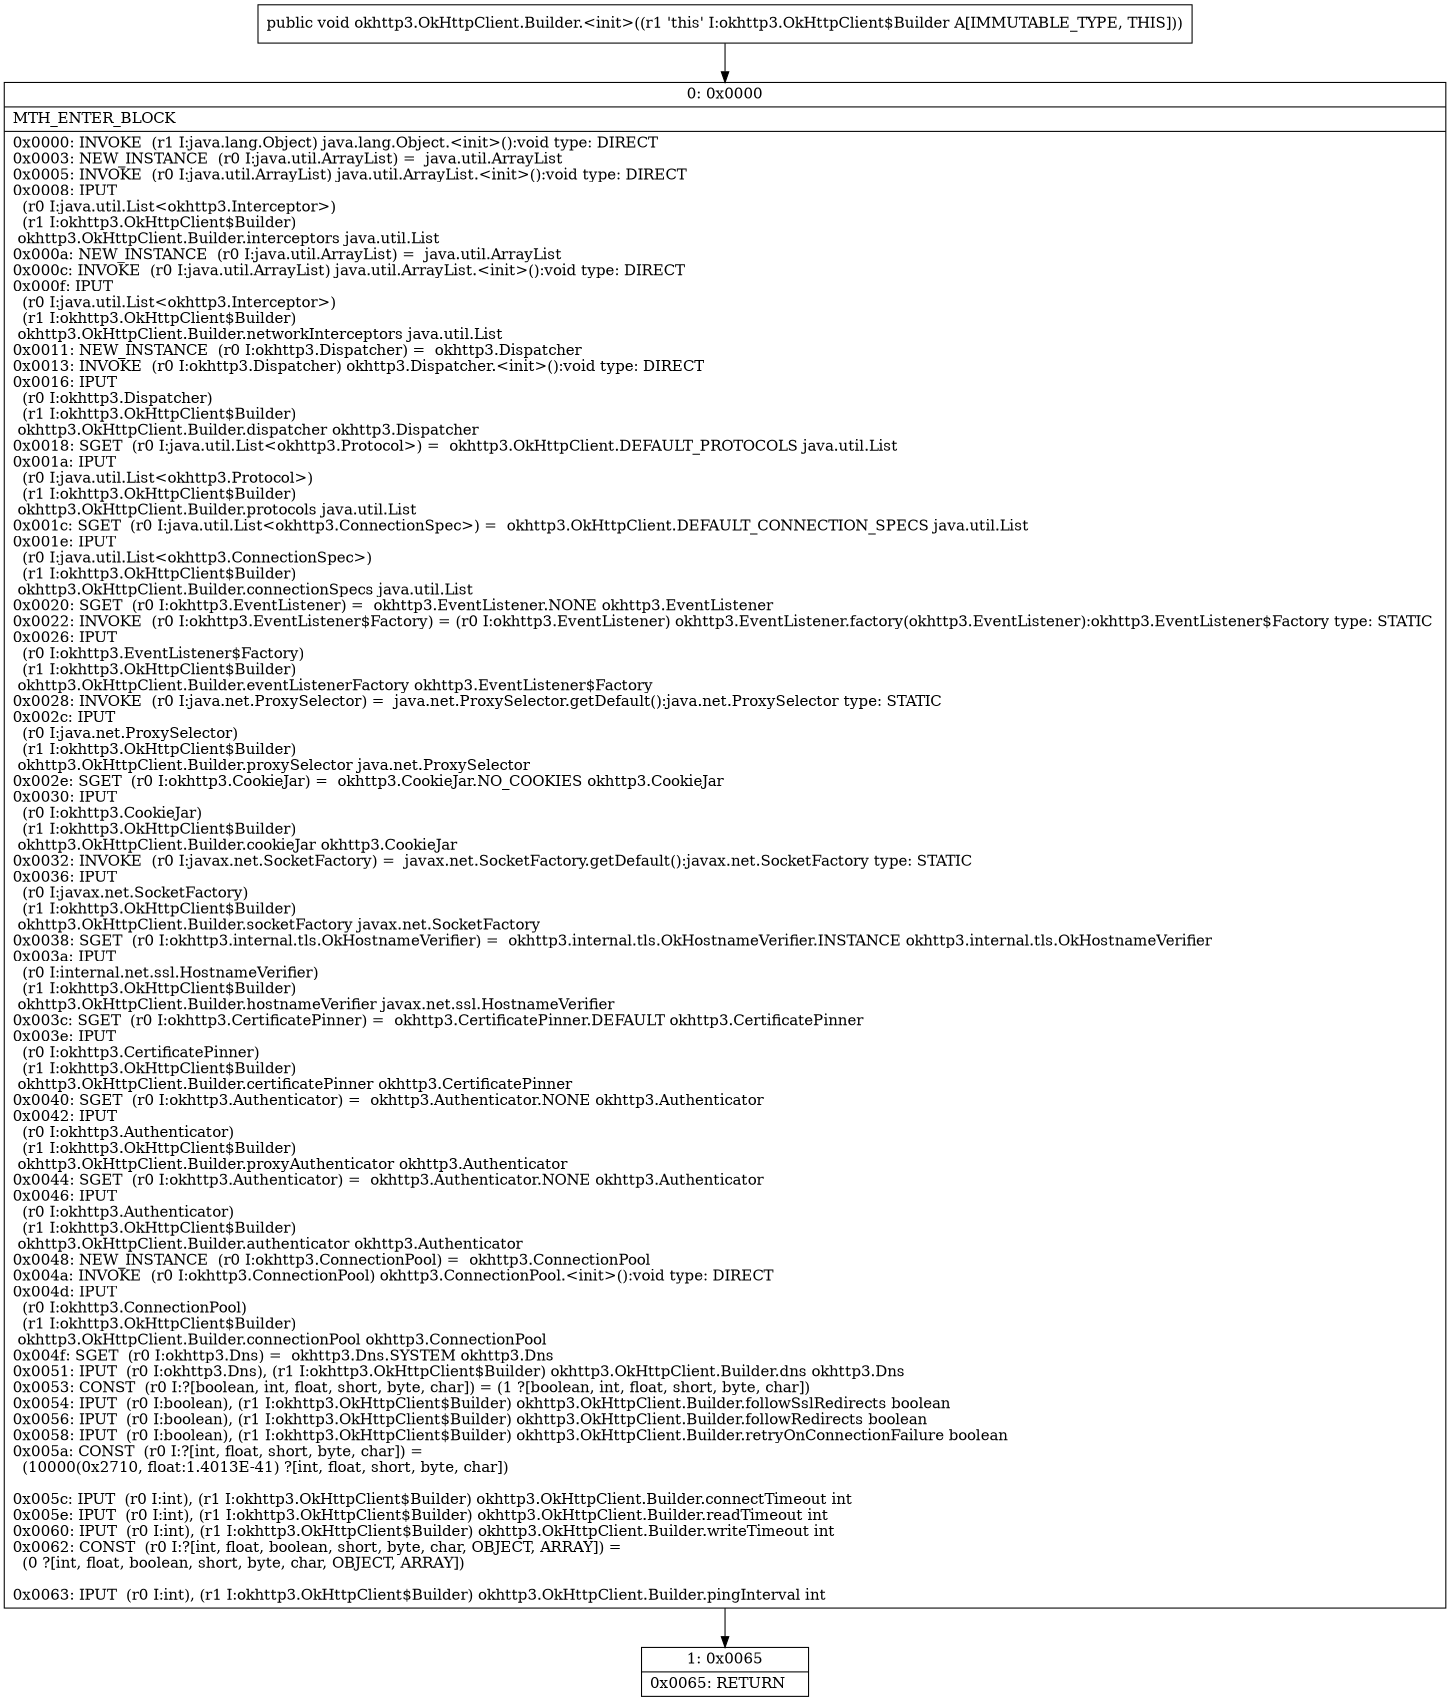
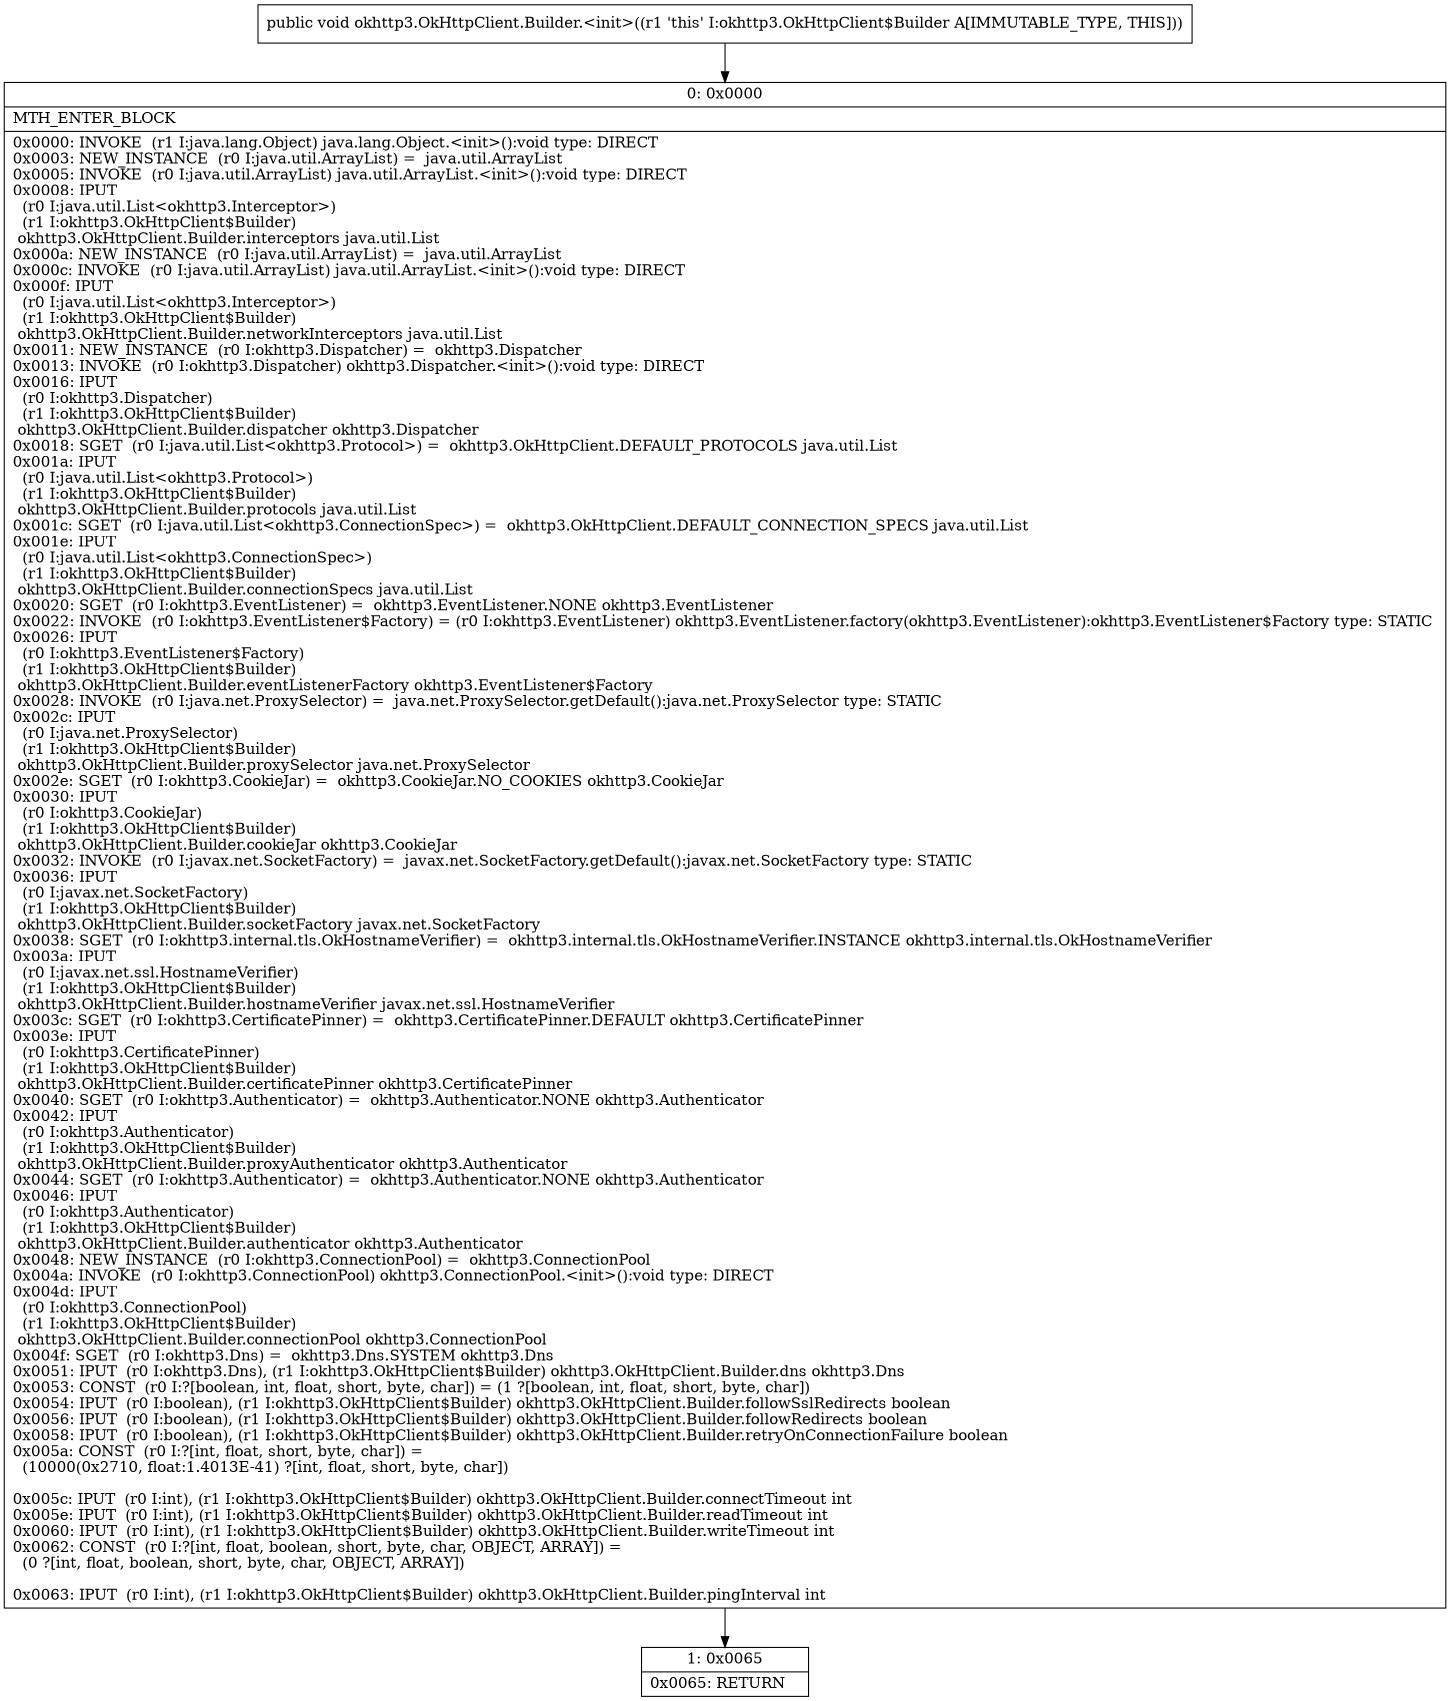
(166, 973) -> (156, 973)
